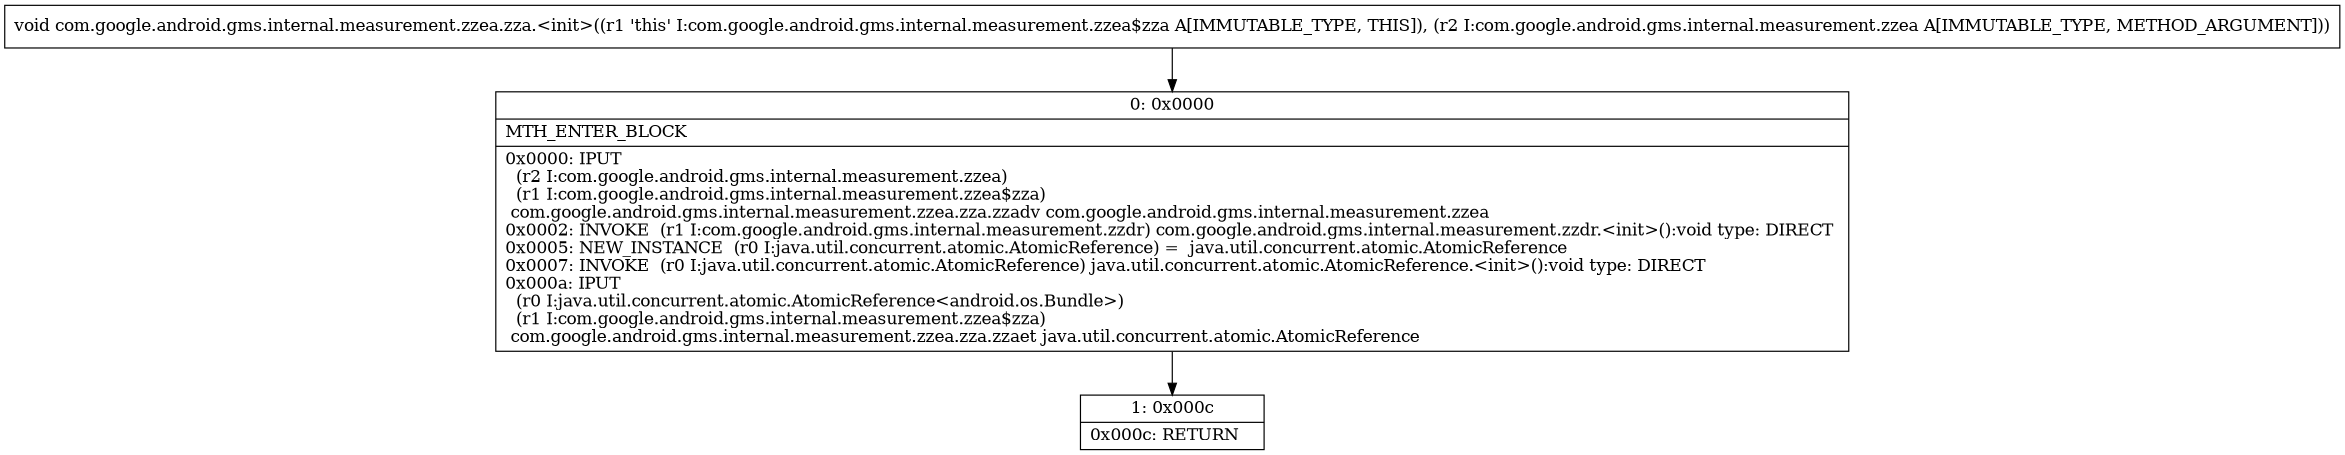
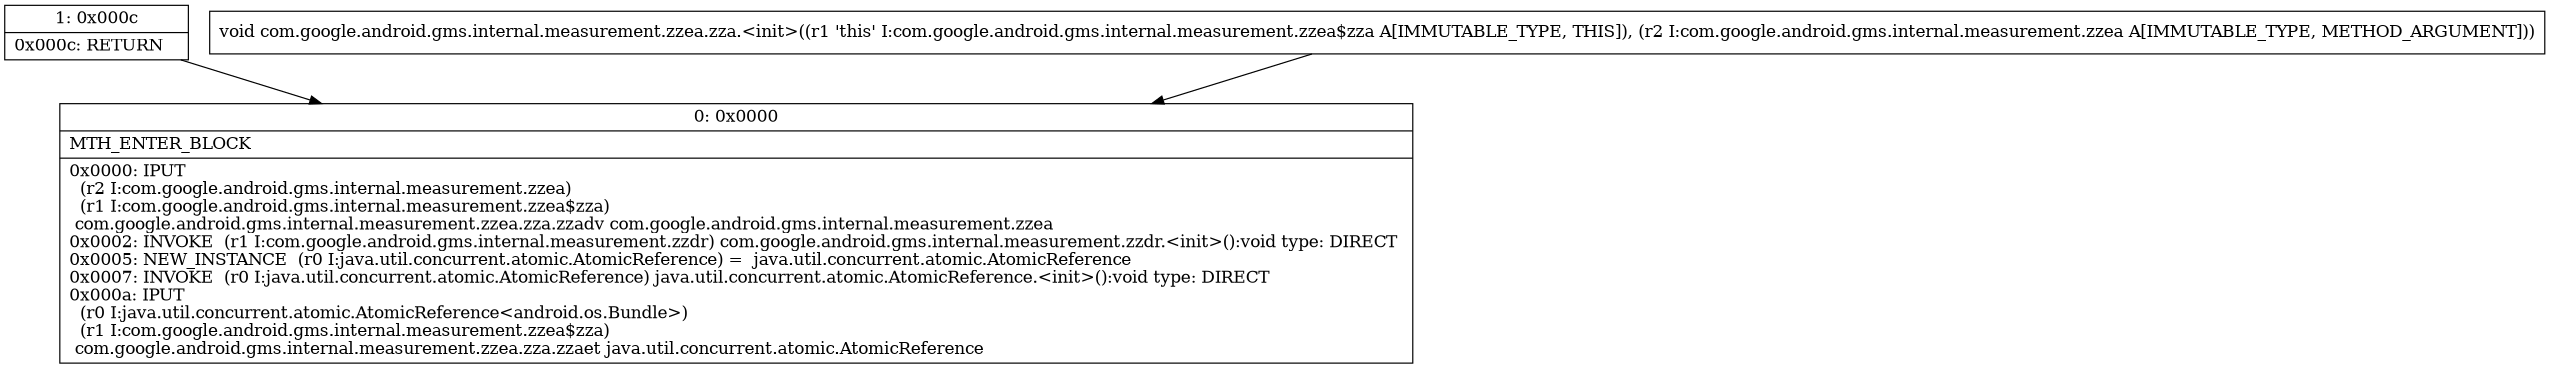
(1172, 367) -> (246, 80)
